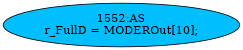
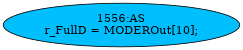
(121, 25) -> (121, 25)
